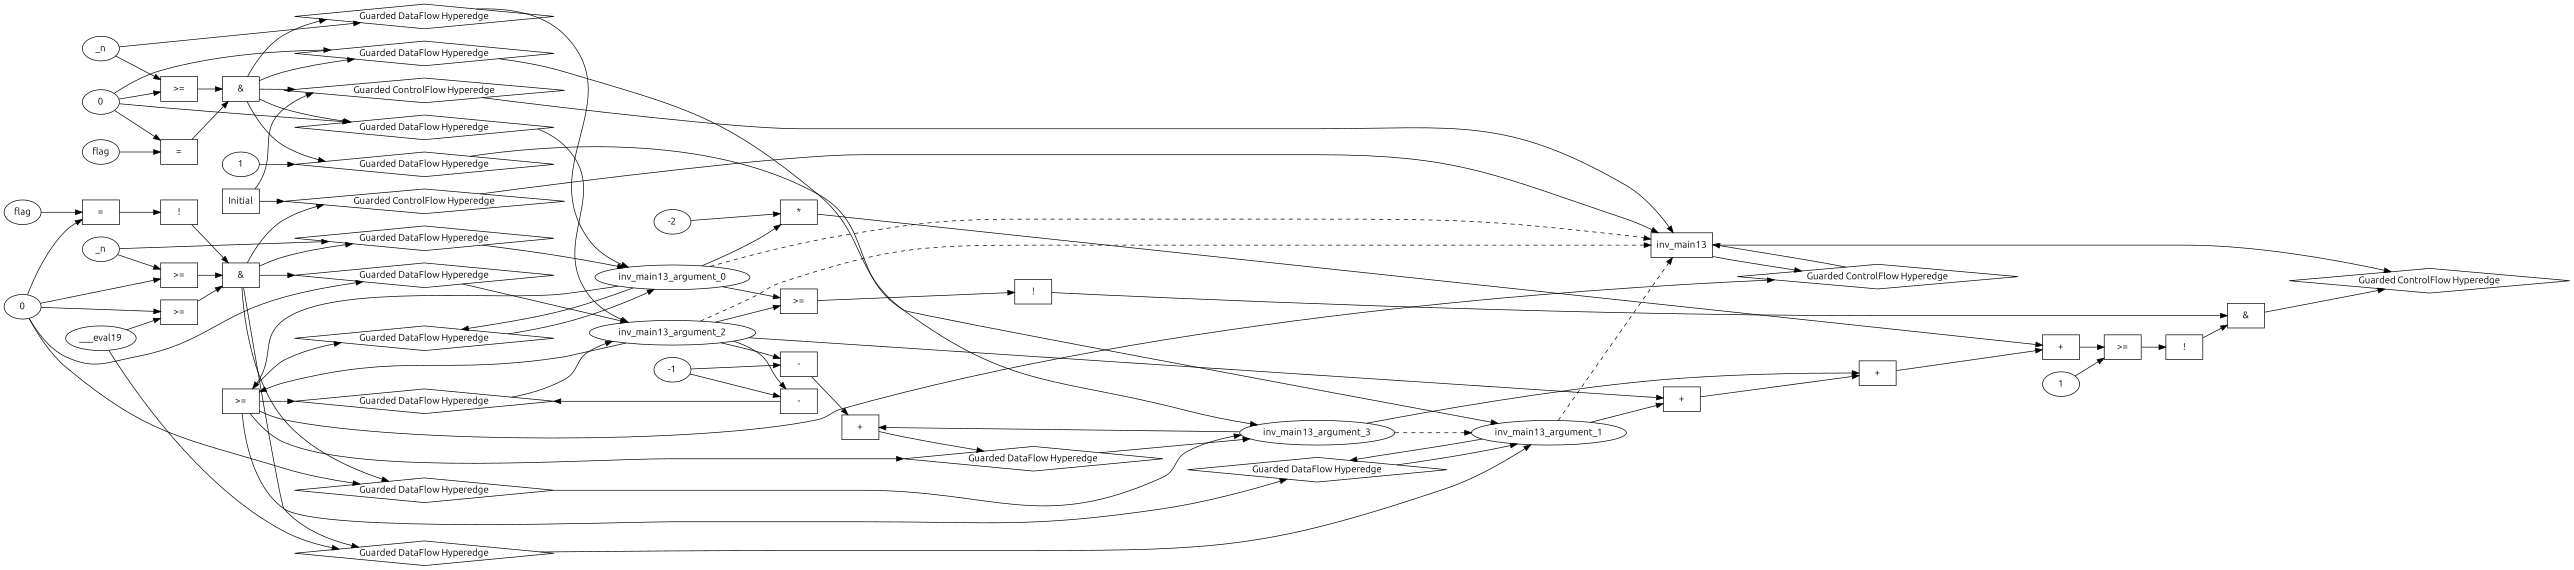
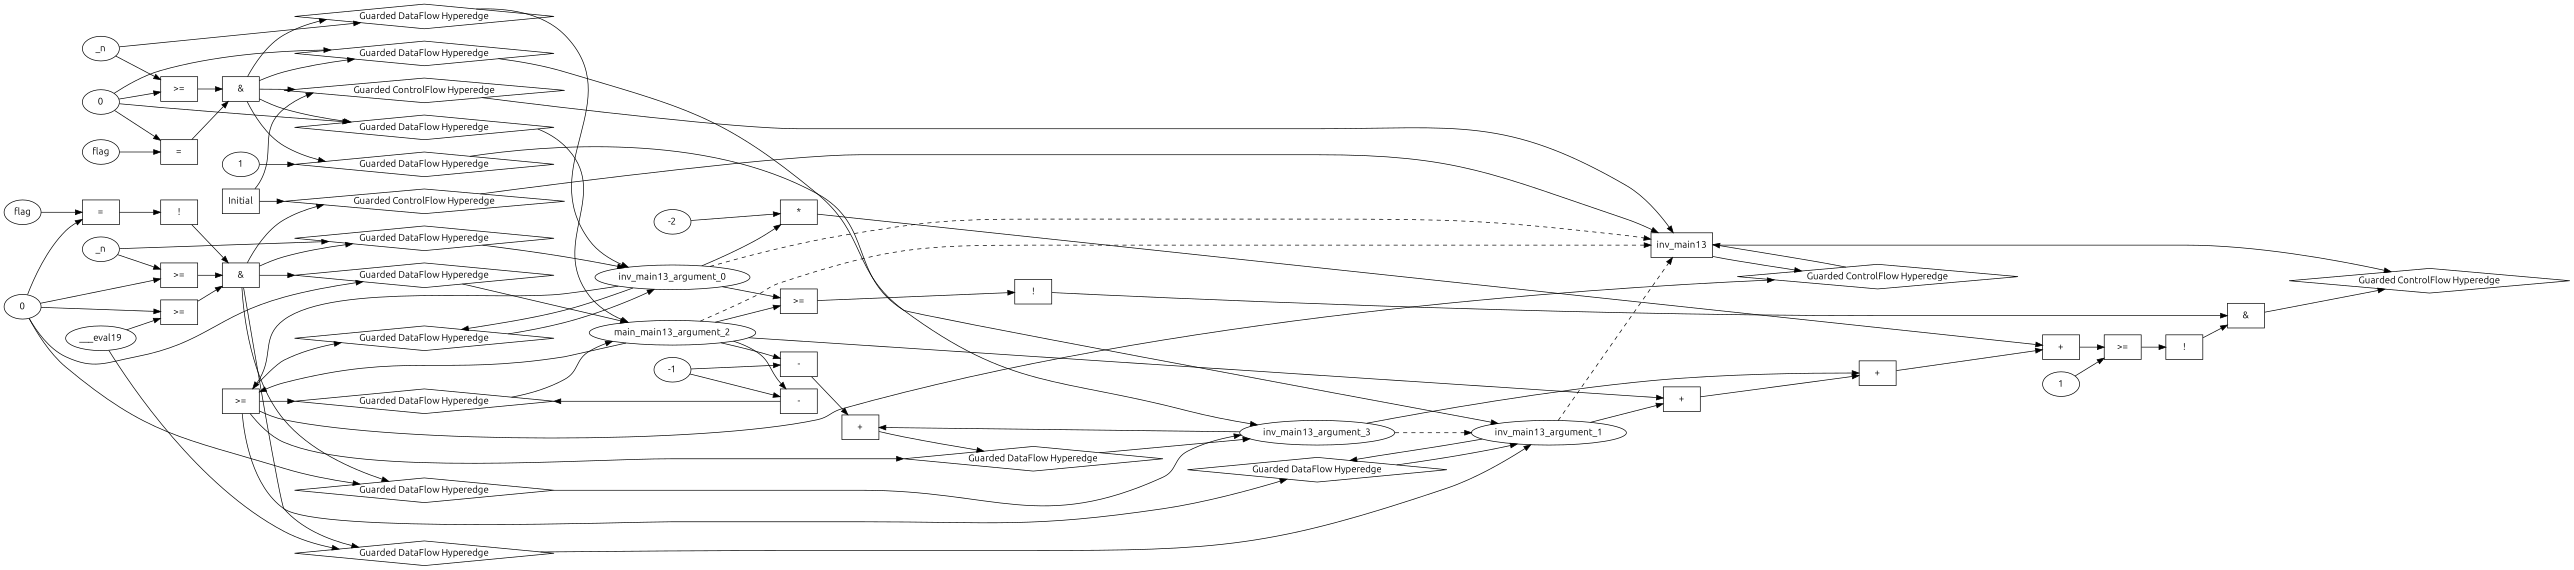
(672, 333) -> (672, 333)
